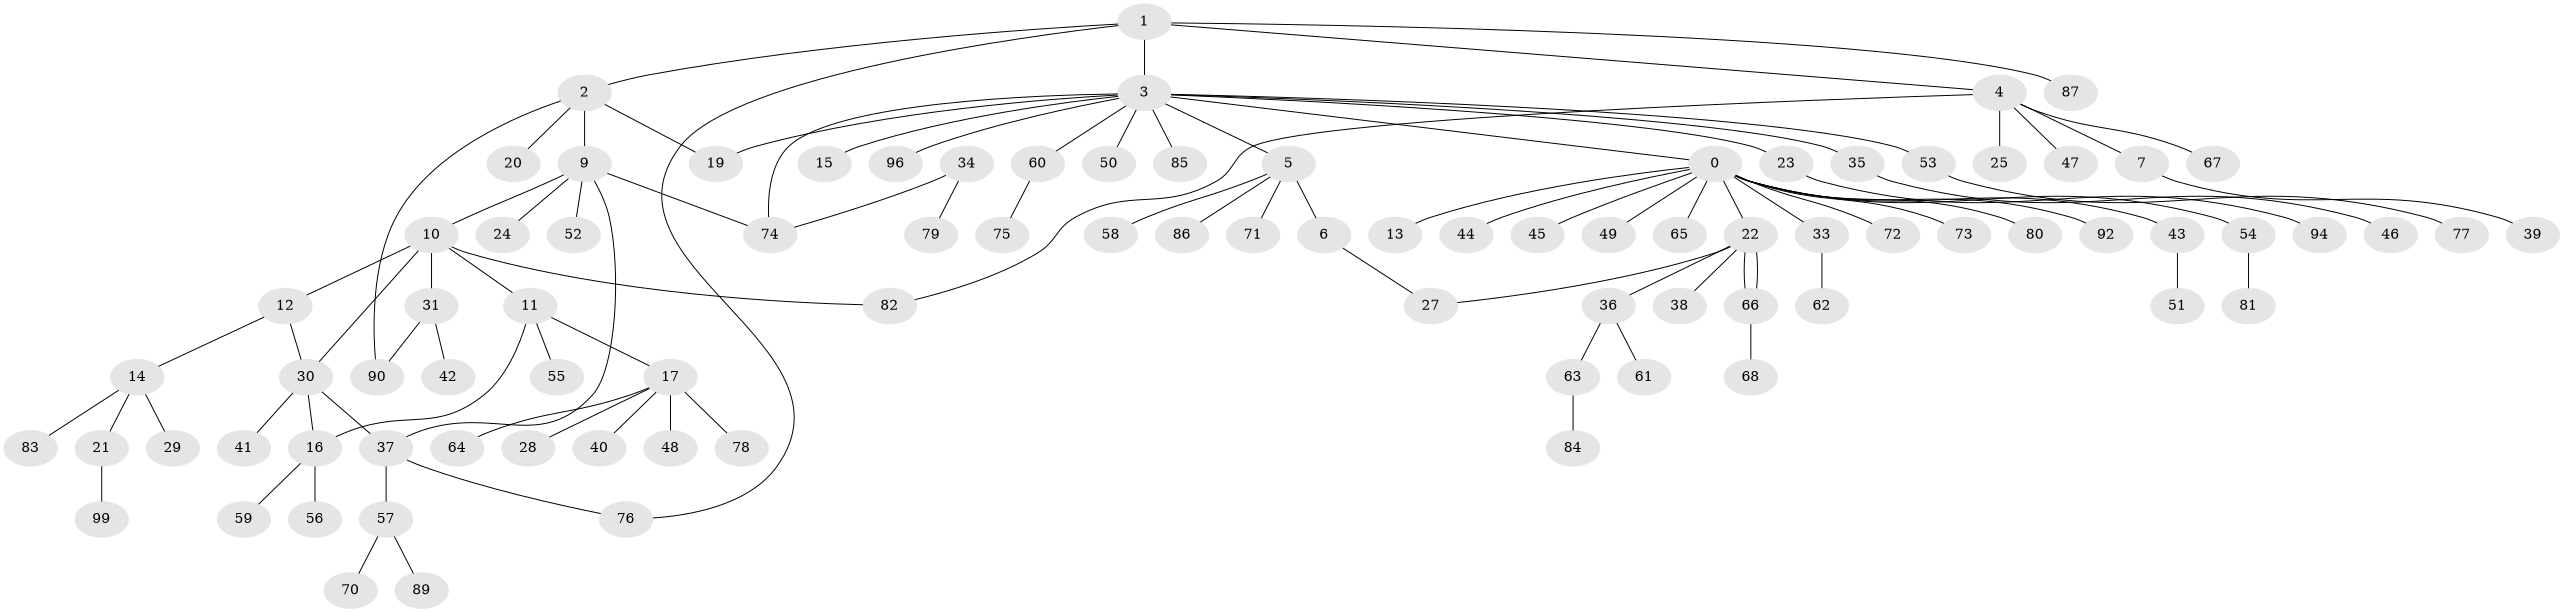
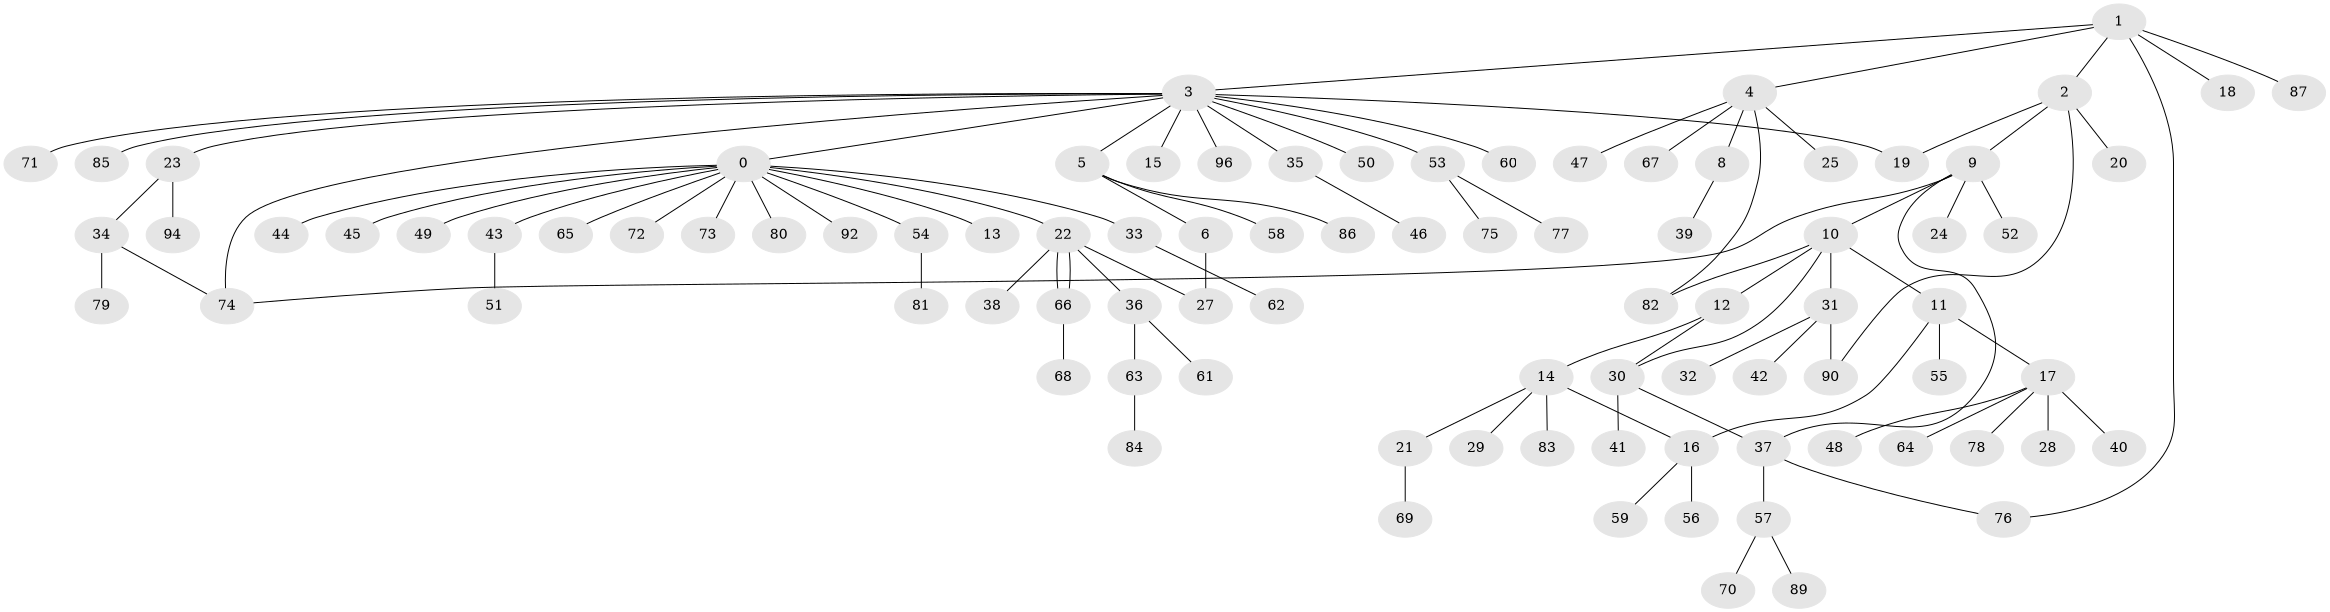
none -> (2228, 93)
(2142, 164) -> (1722, 164)
none -> (137, 199)
(1020, 200) -> (1464, 200)
(1271, 200) -> (326, 114)
none -> (1689, 377)
(311, 413) -> (1624, 415)
(102, 519) -> (1405, 519)
